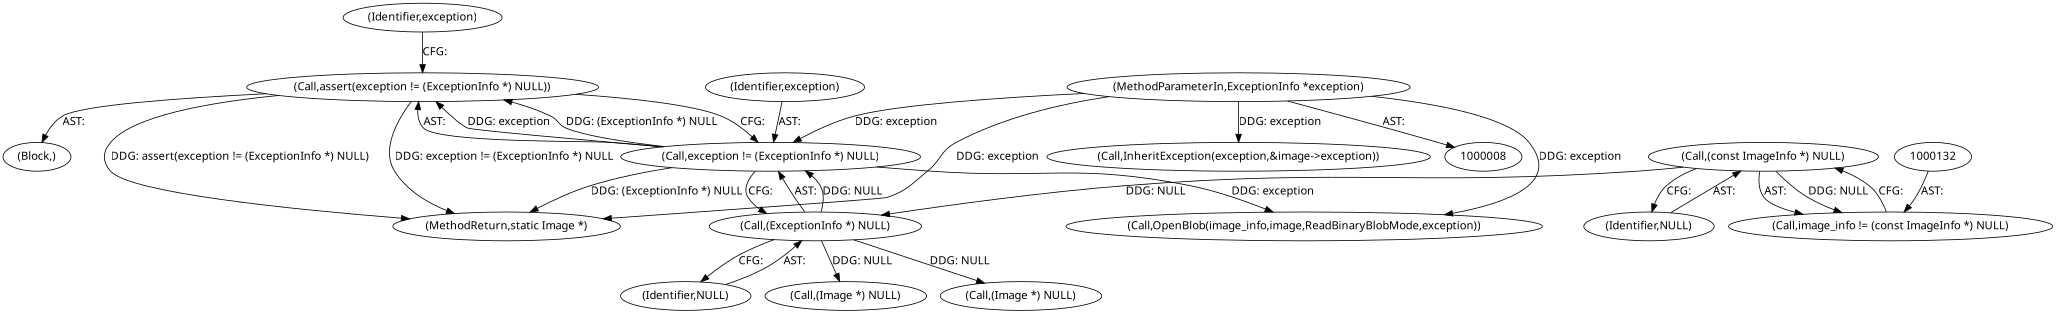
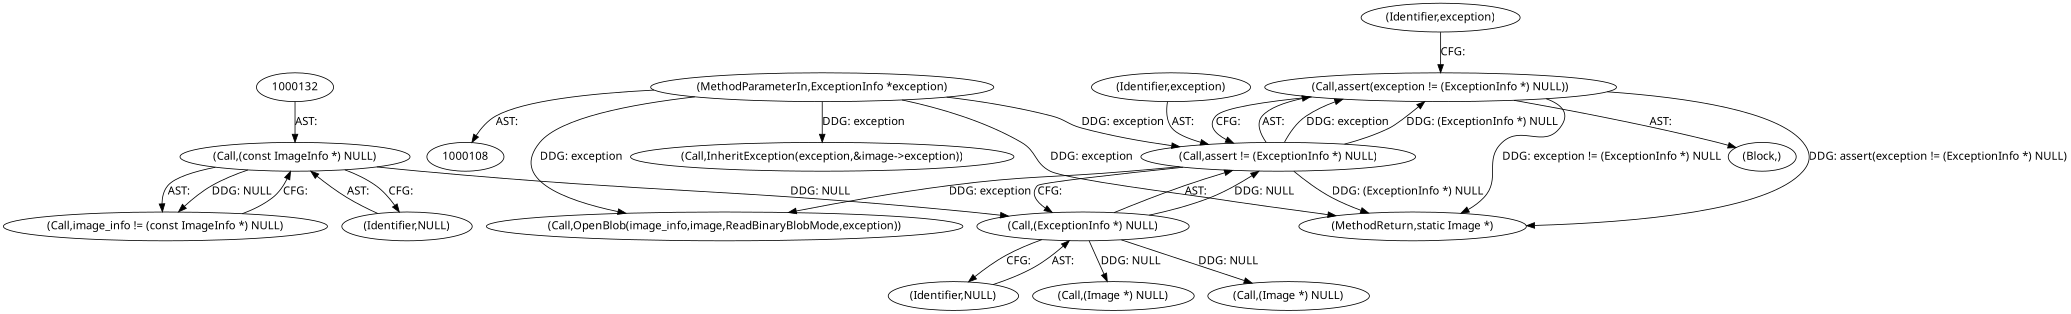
(771, 157) -> (1278, 157)
(1483, 157) -> (465, 157)
(1920, 189) -> (295, 118)
